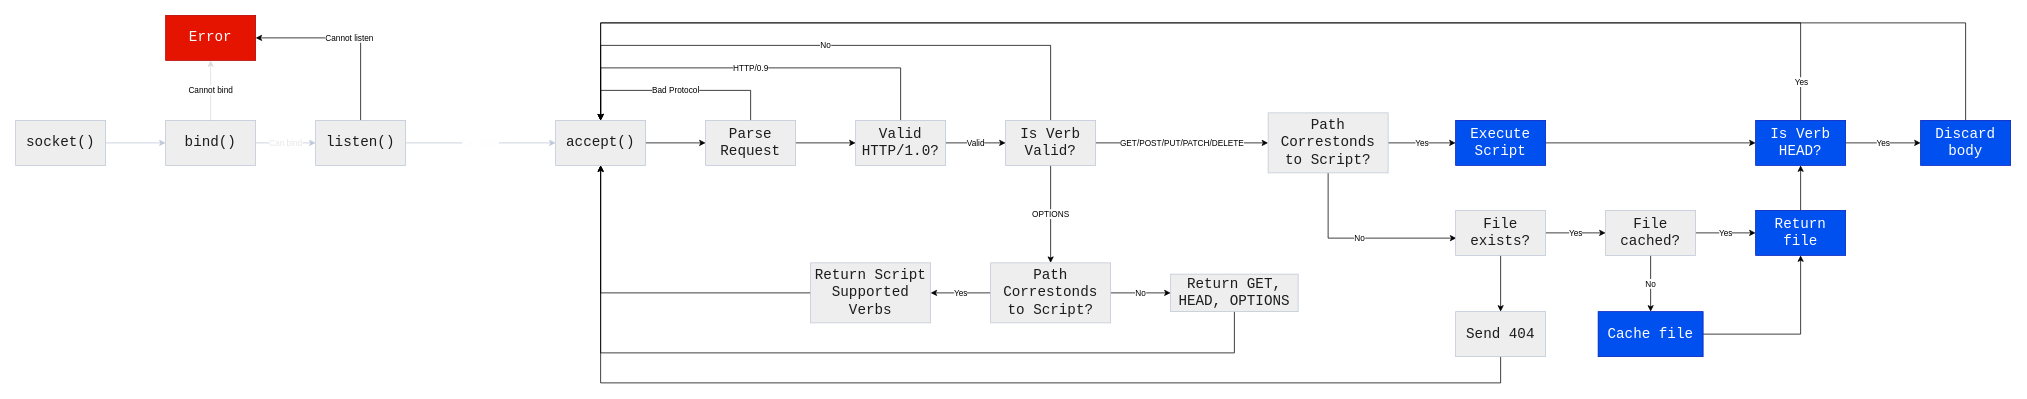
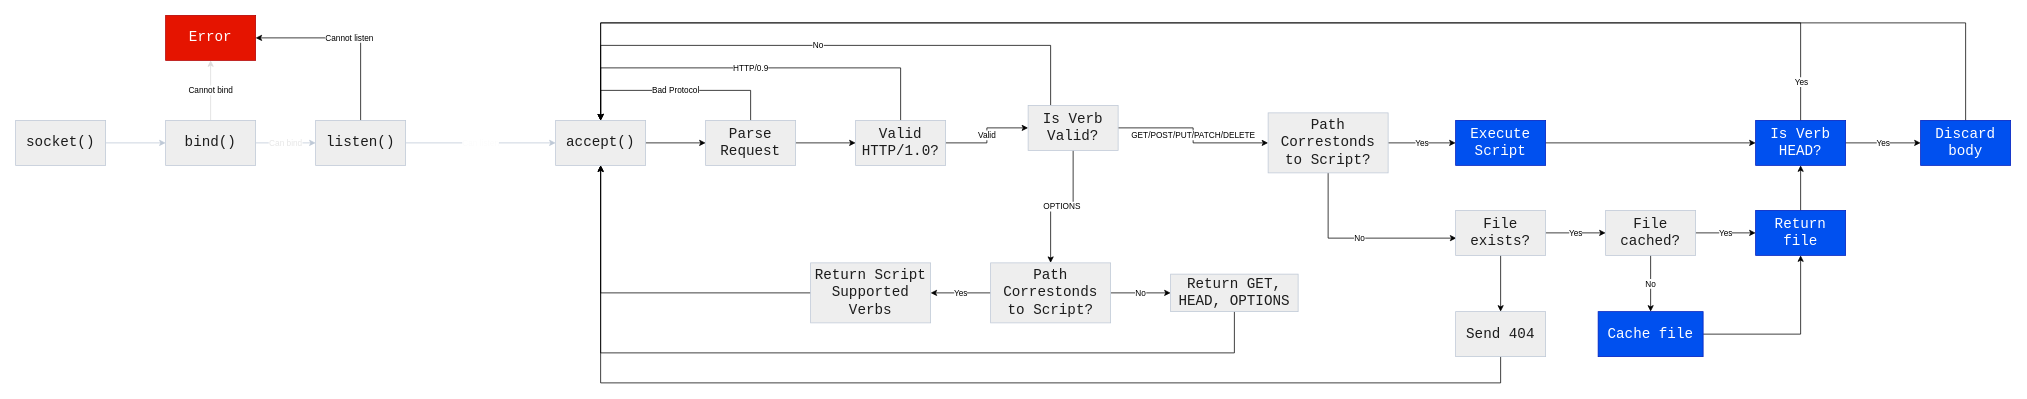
(1050, 143) -> (1073, 128)
